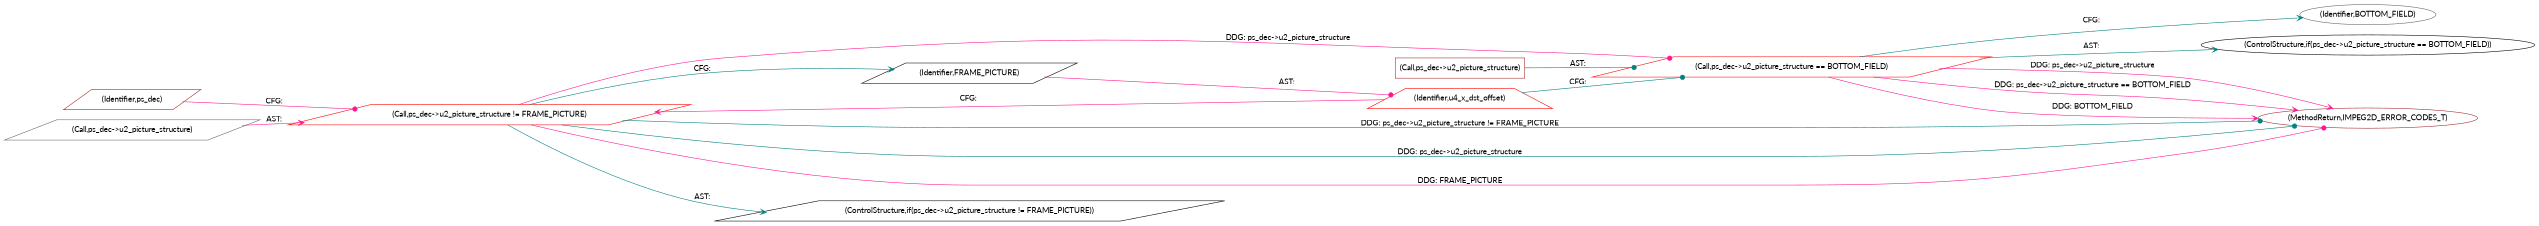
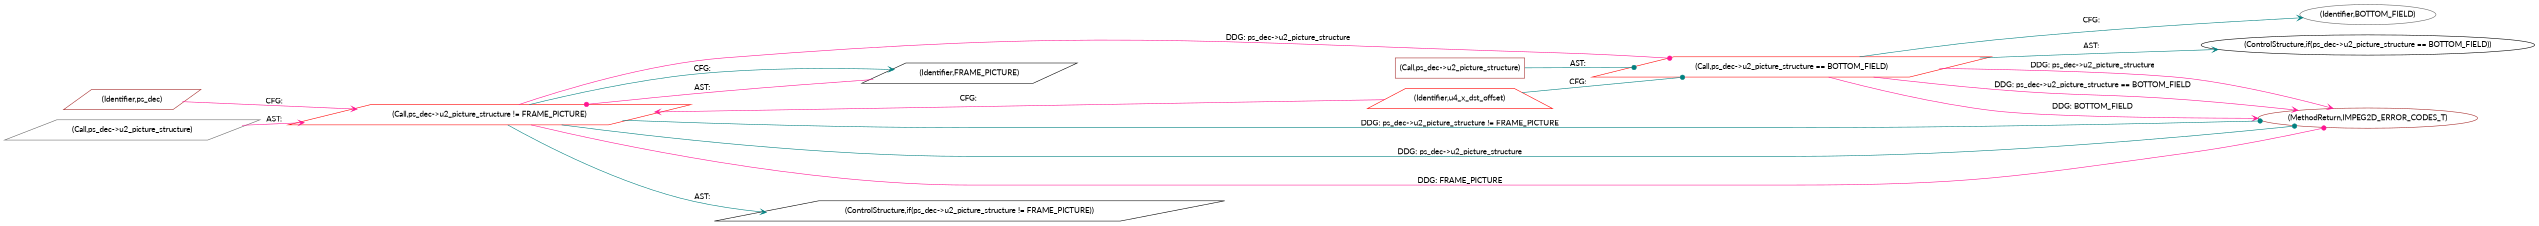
(1216, 86) -> (731, 90)
(267, 105) -> (267, 105)
